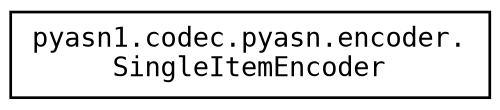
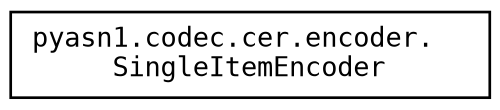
(250, 55) -> (250, 55)
